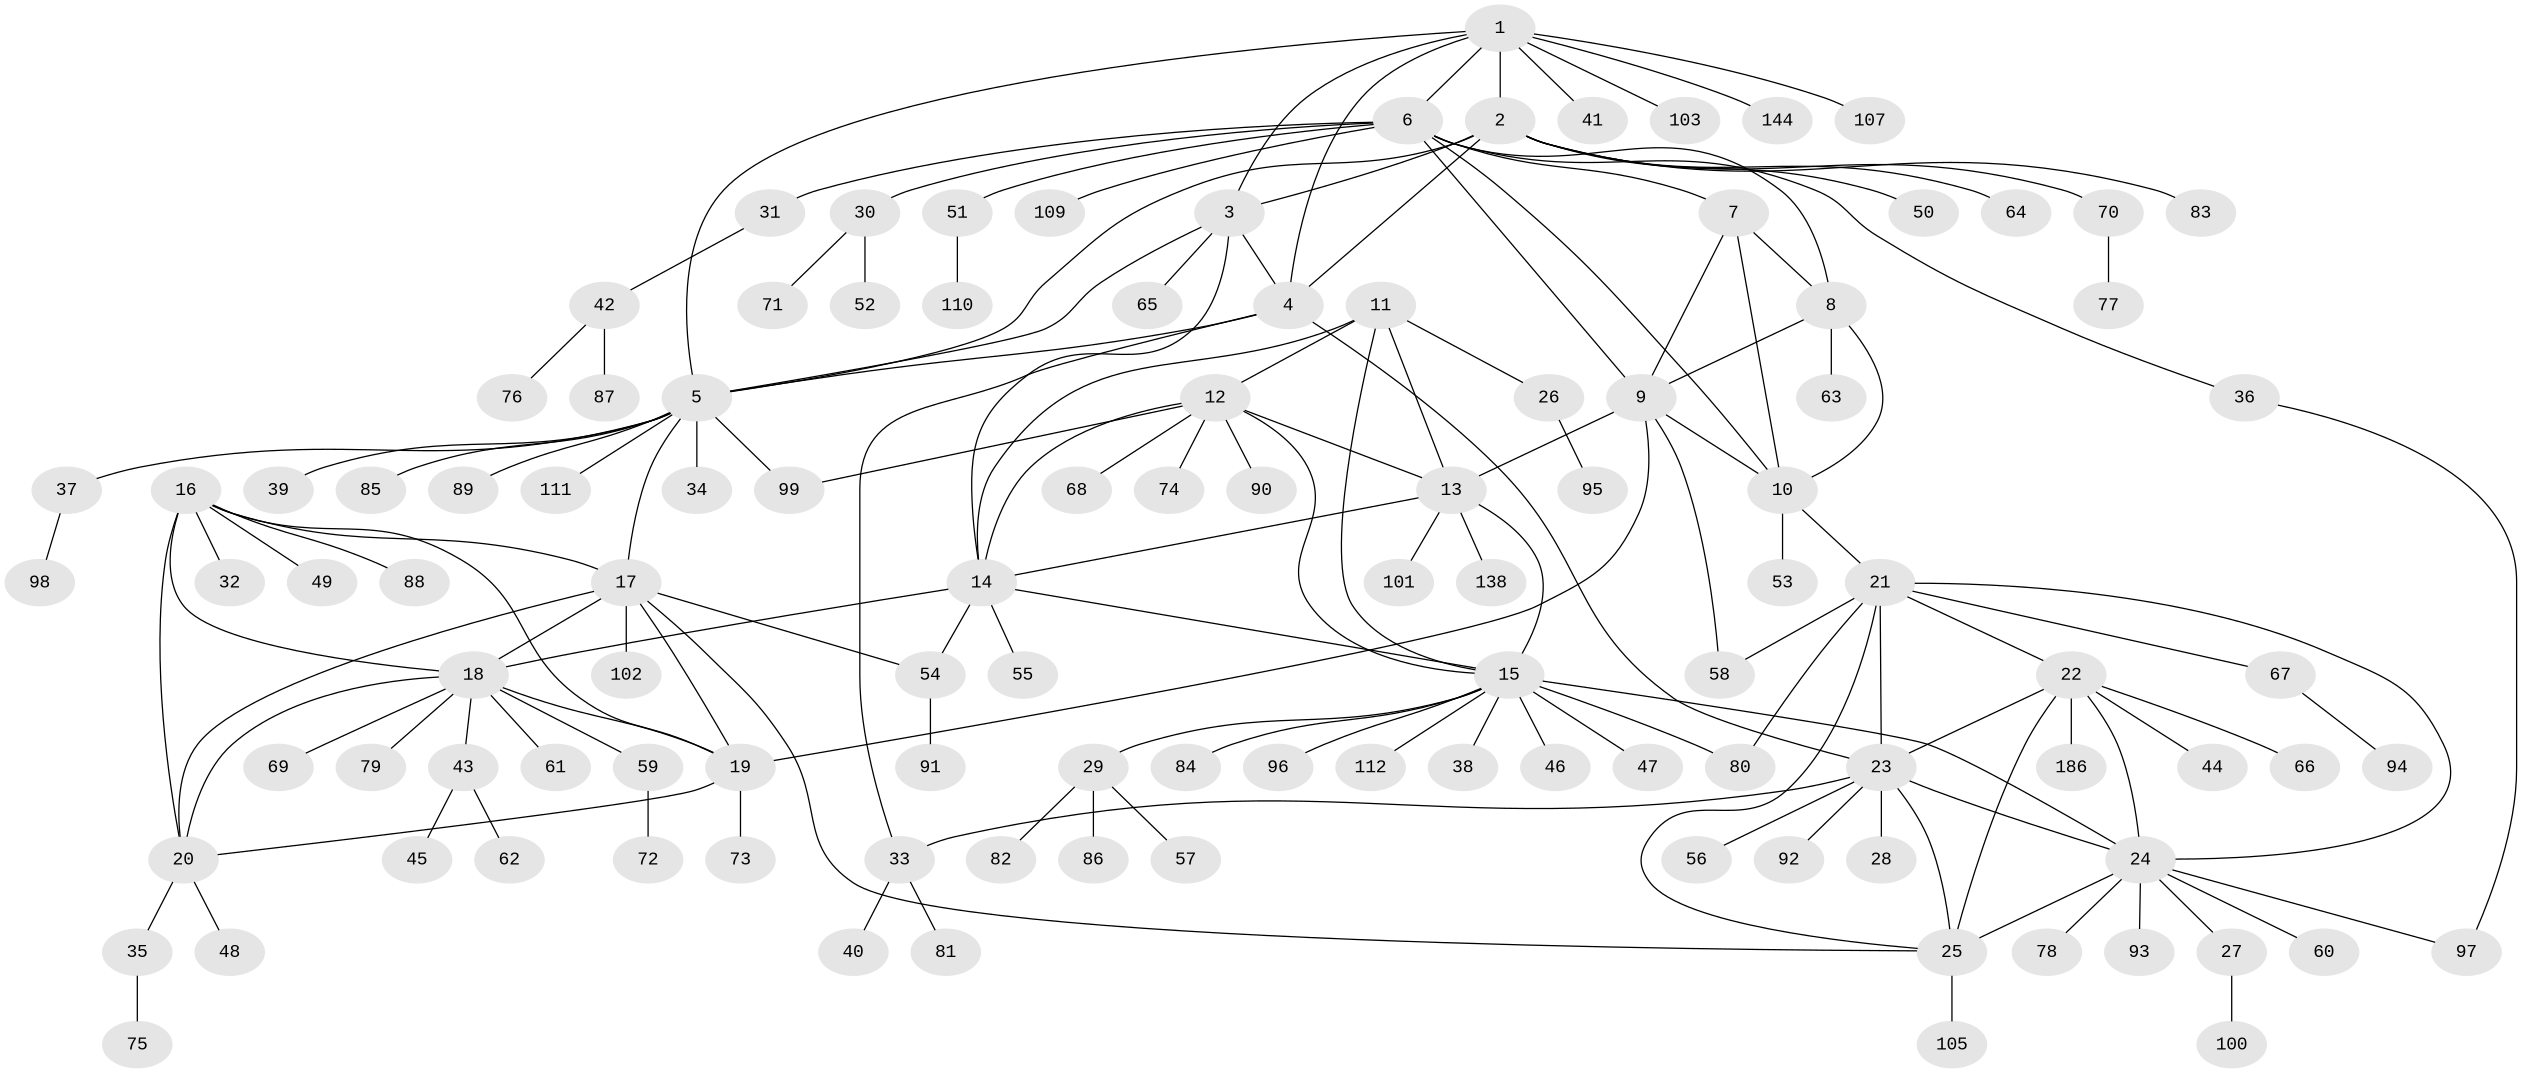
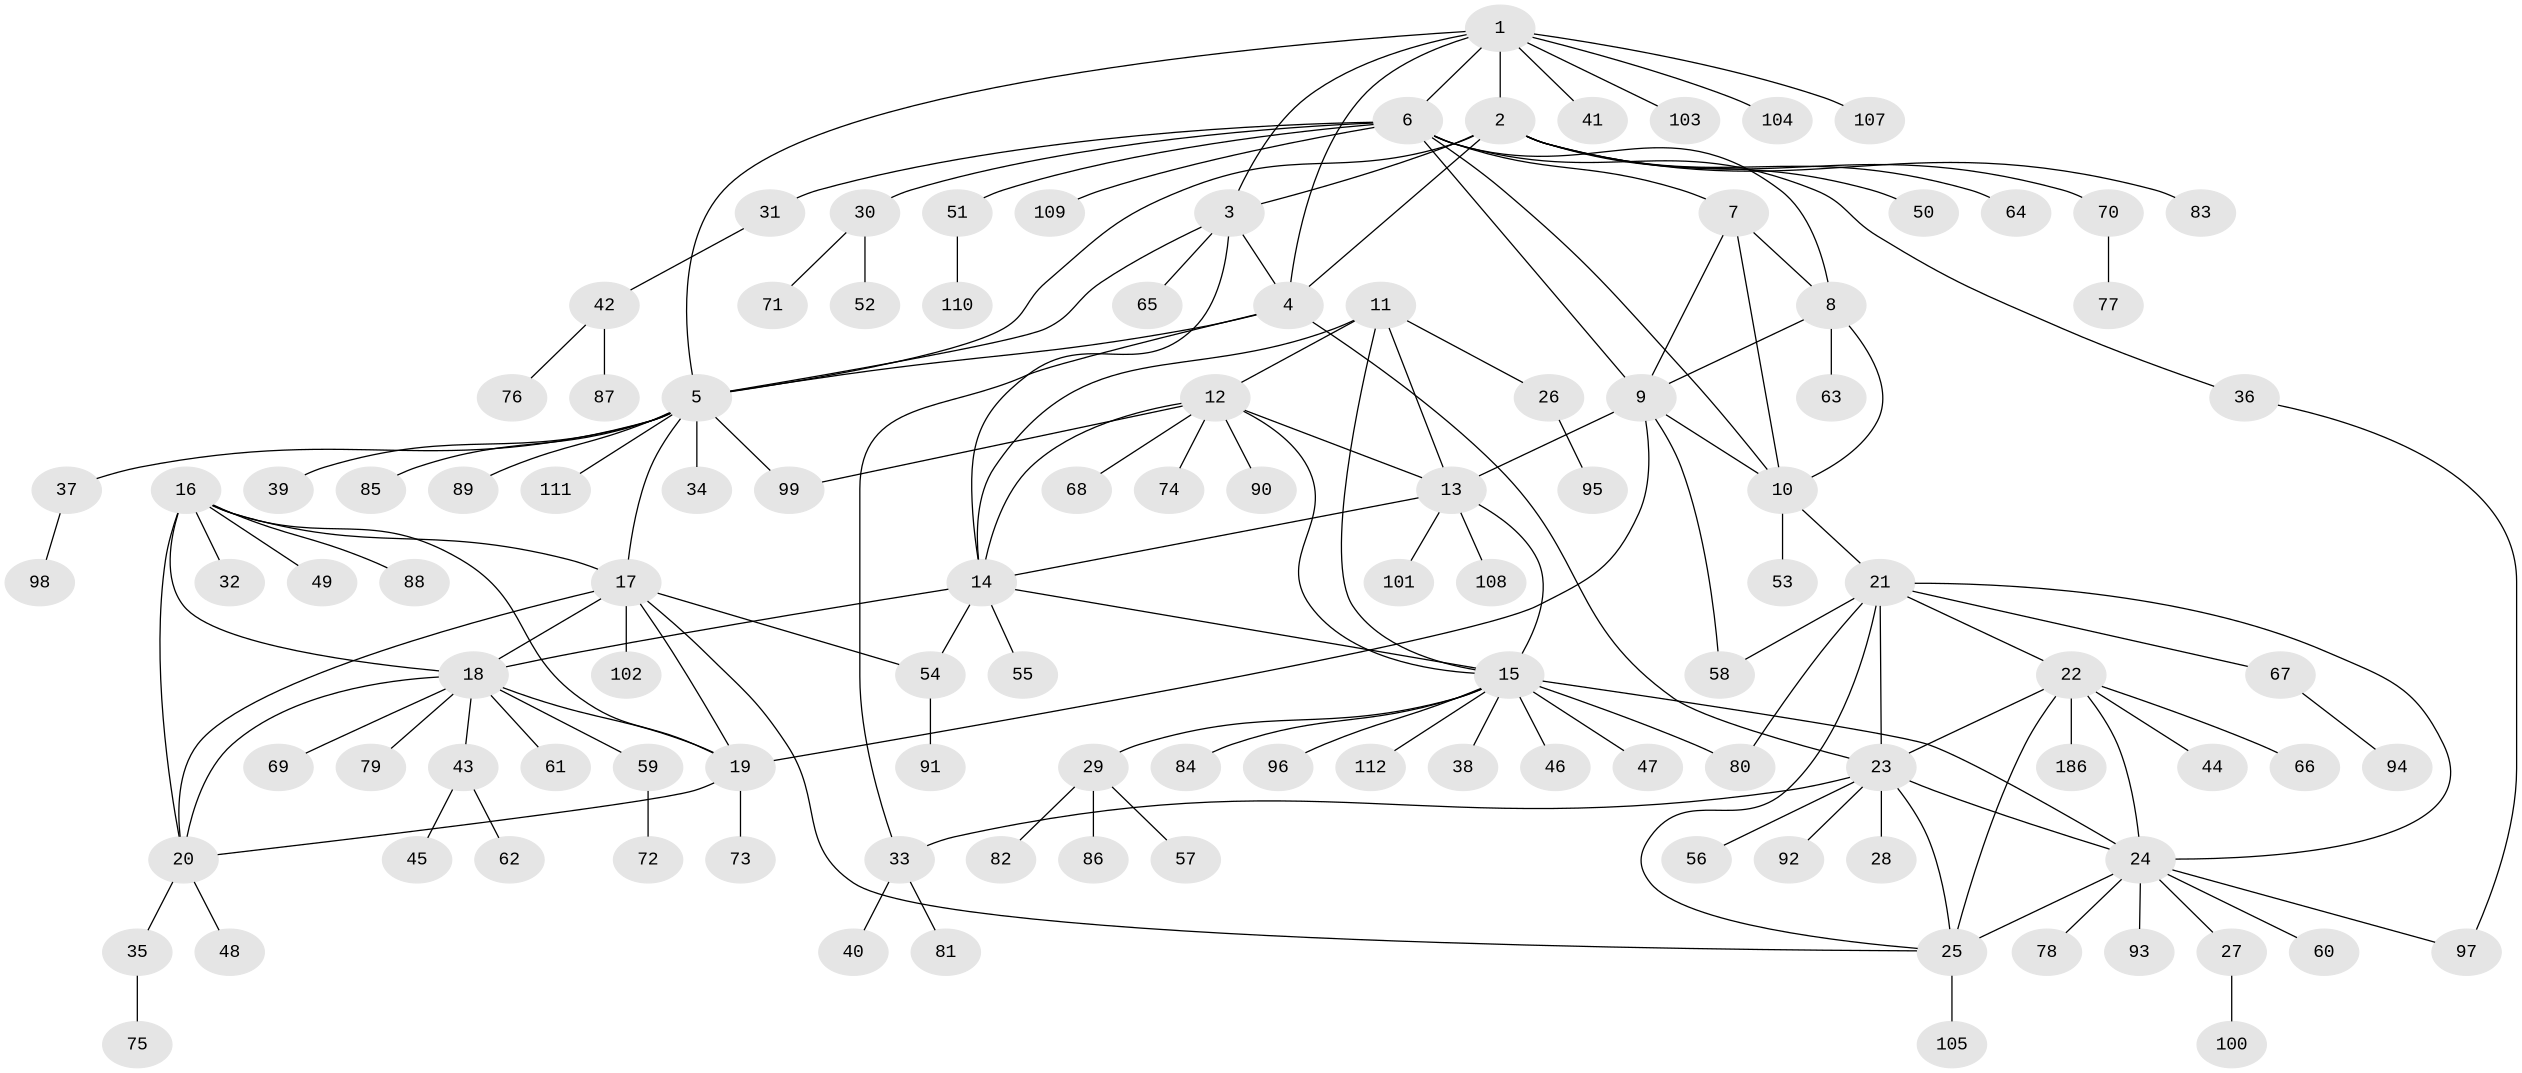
(1777, 121) -> (1777, 121)
(1491, 583) -> (1491, 583)
